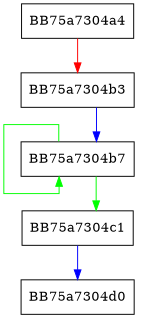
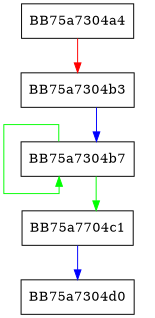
(78, 228) -> (78, 228)
